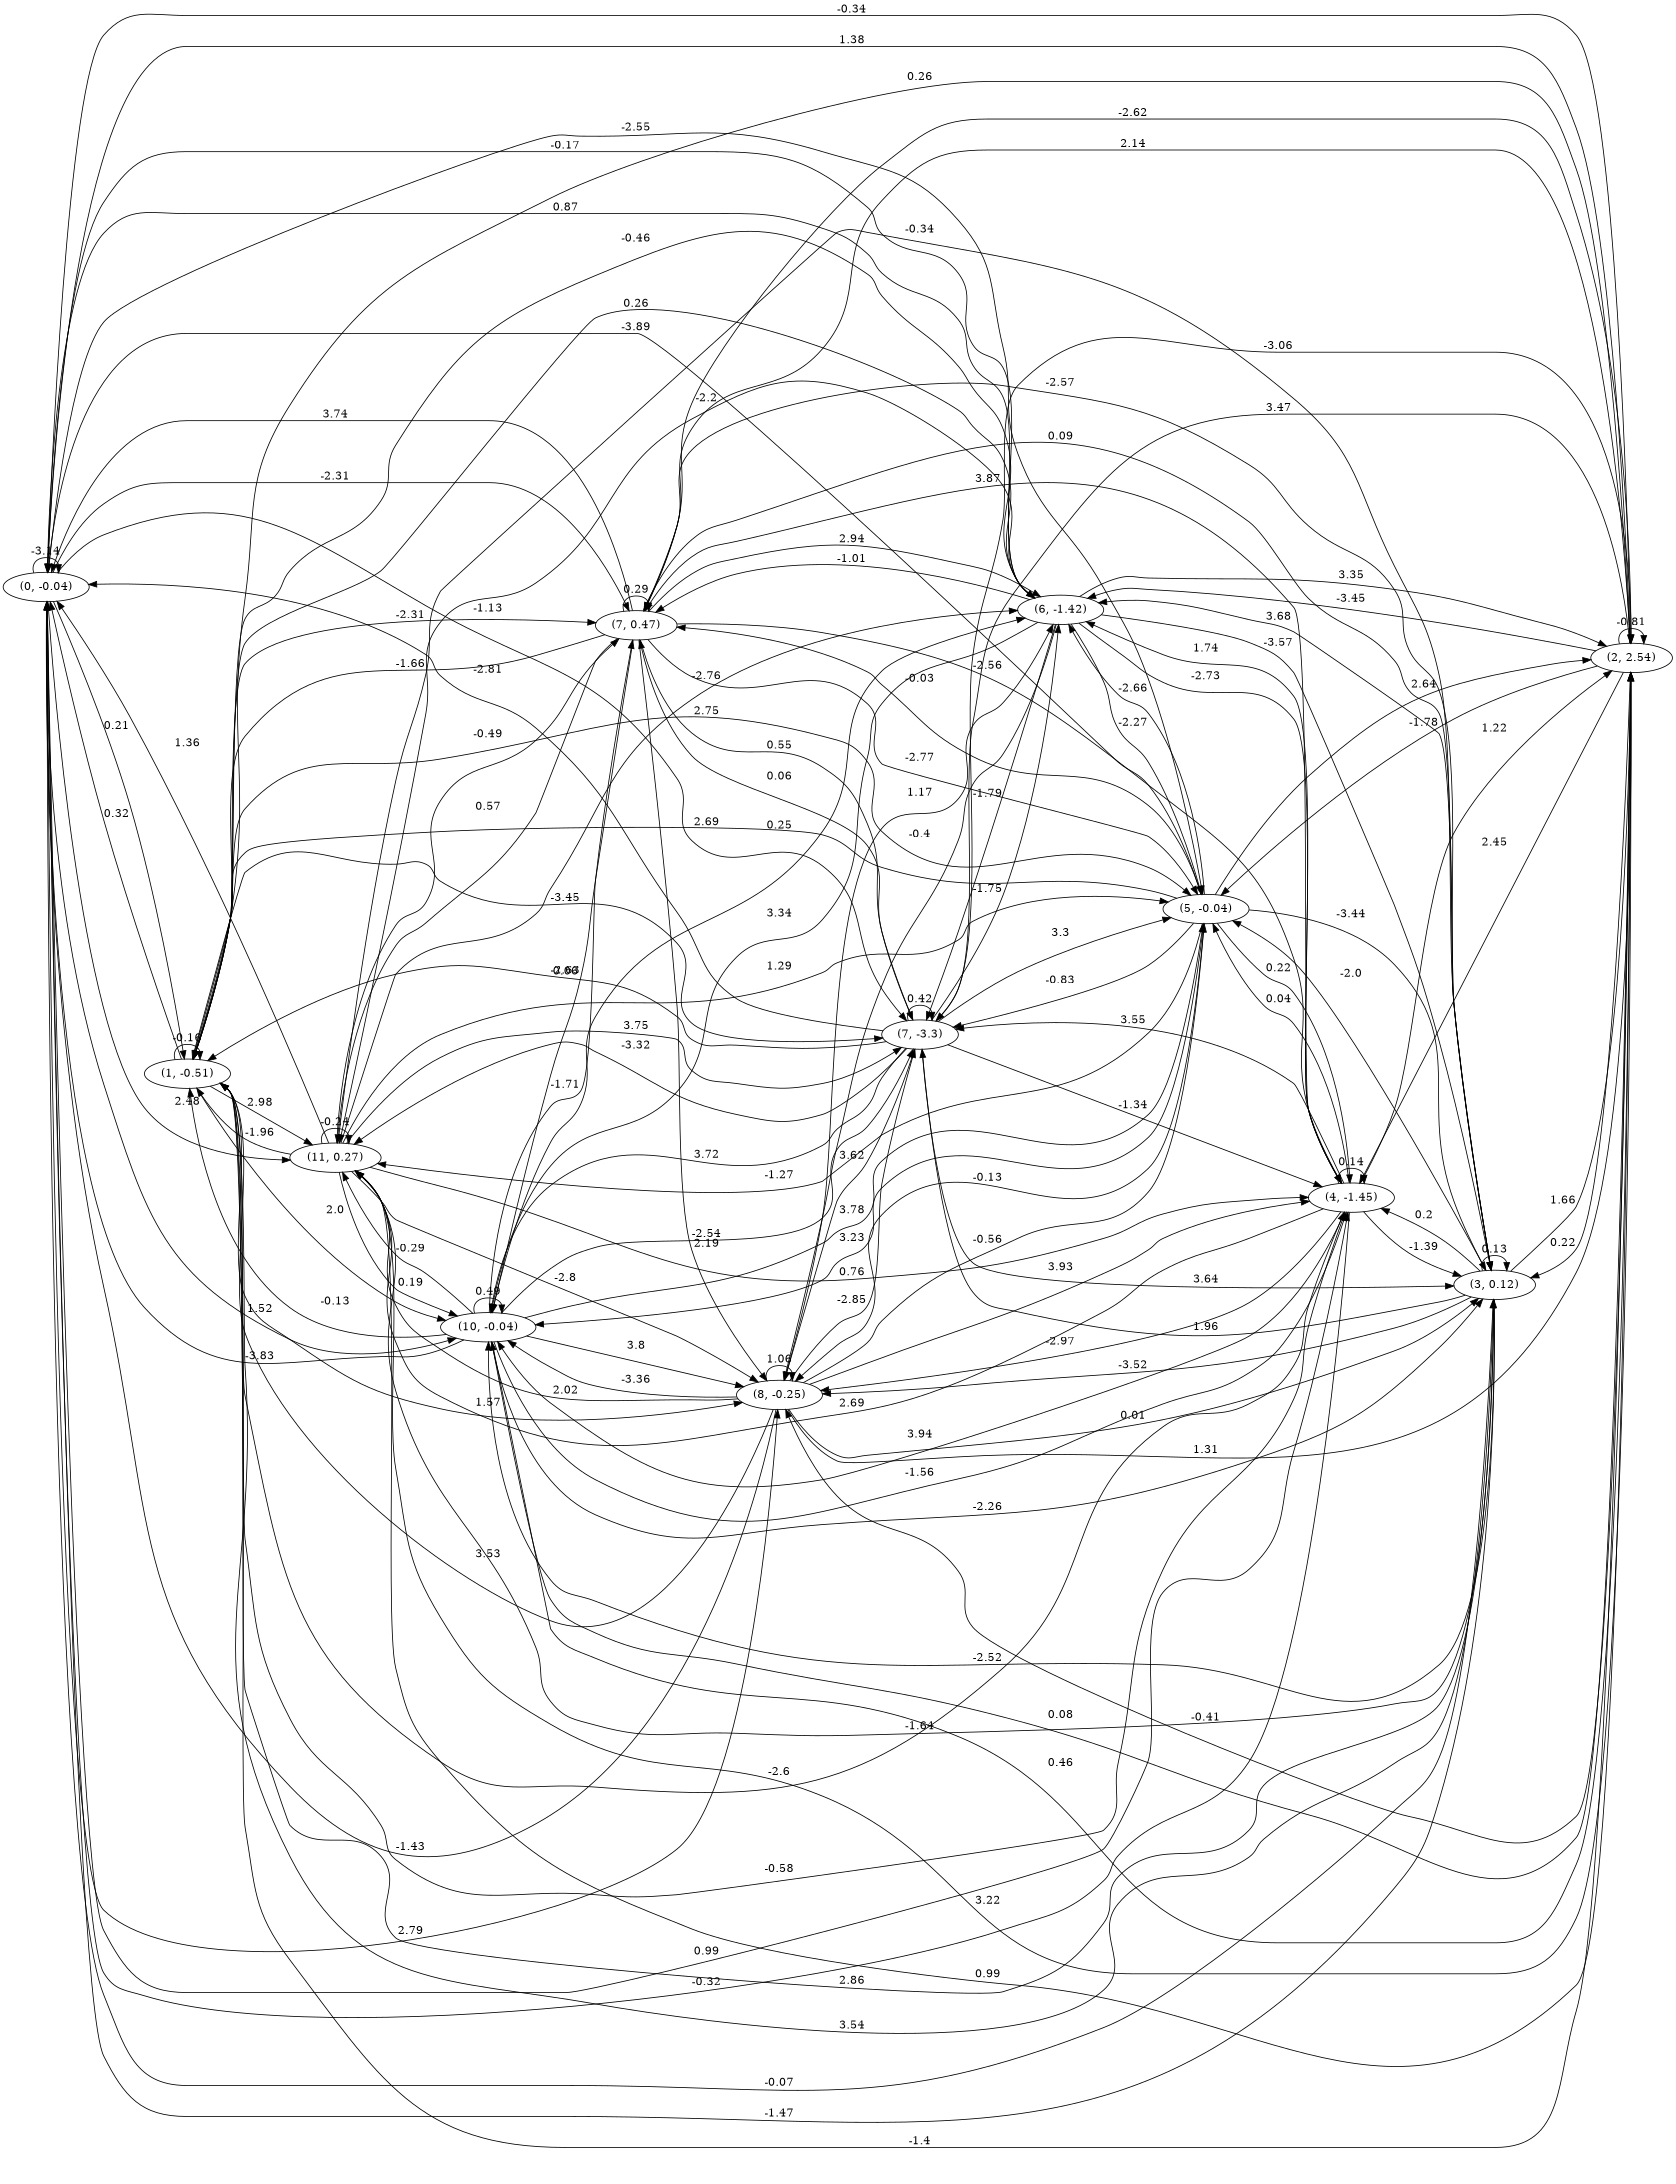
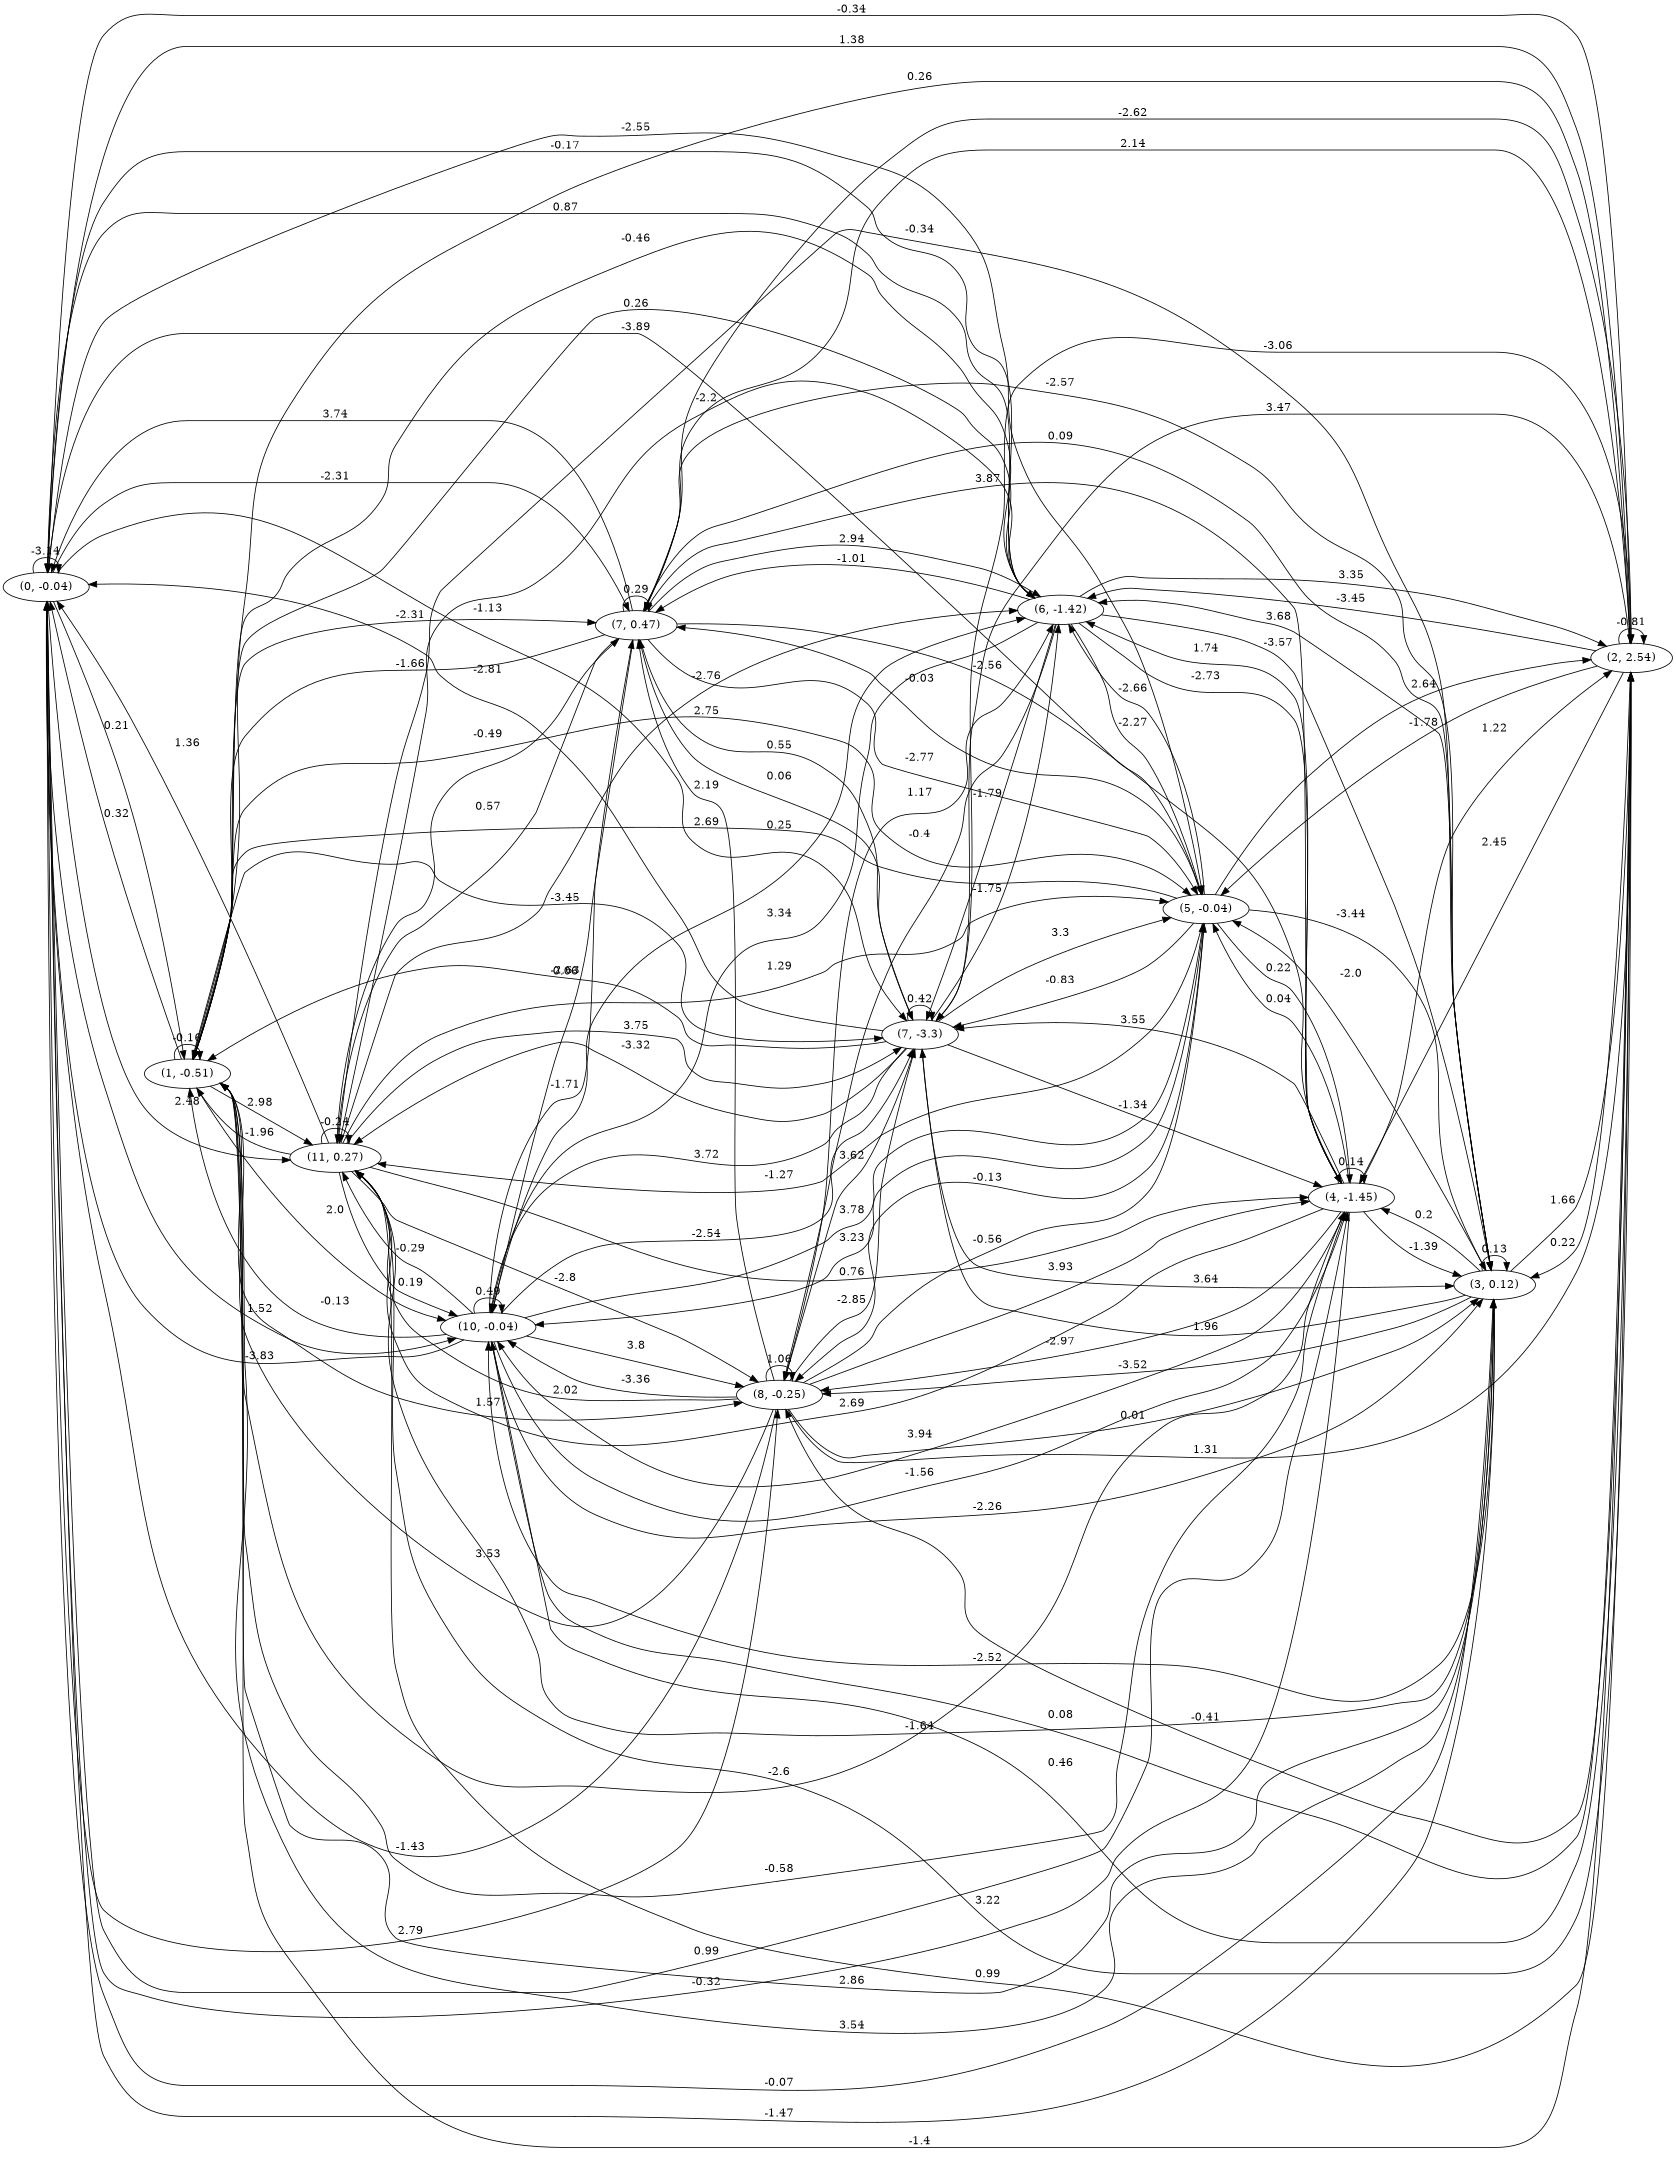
(676, 997) -> (735, 1021)
